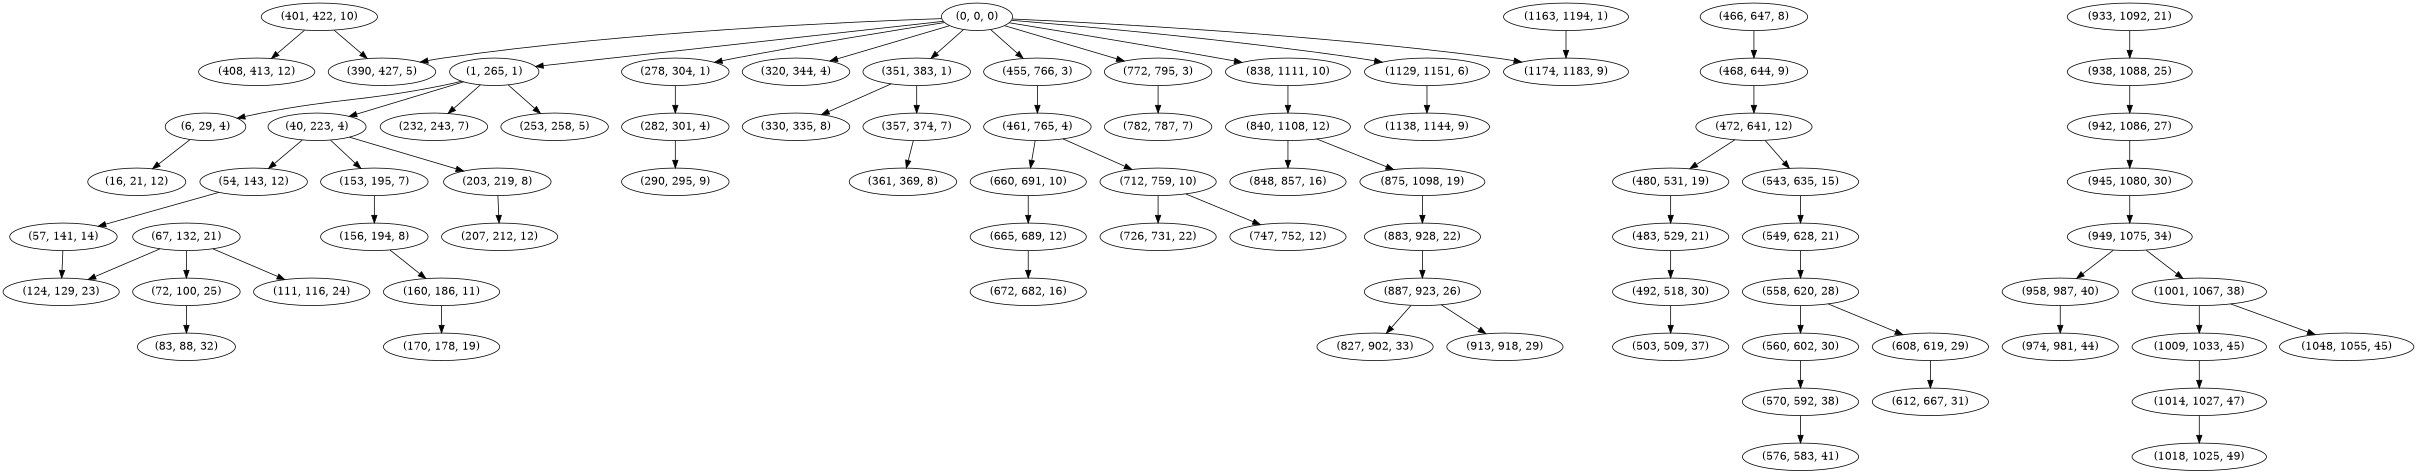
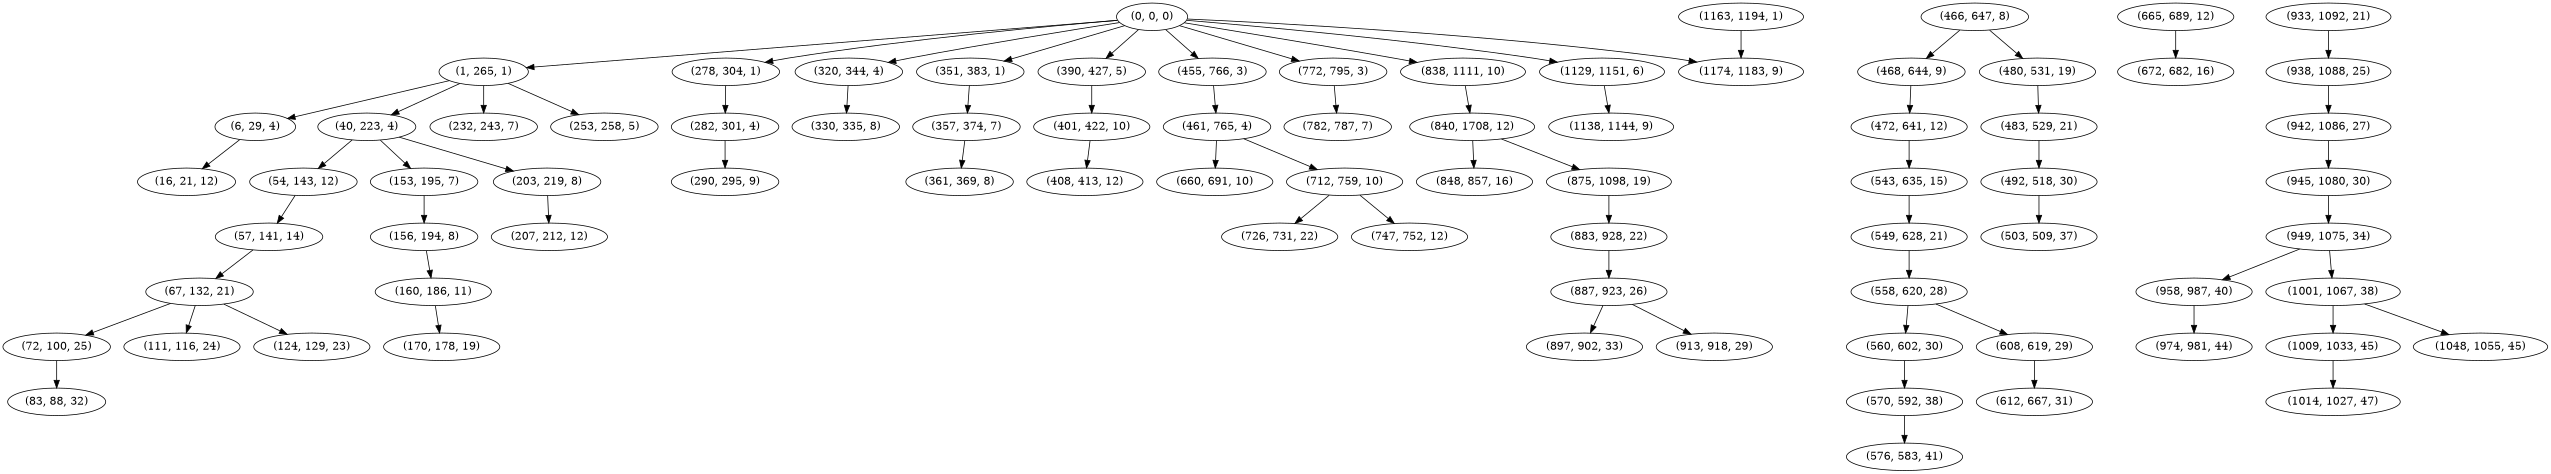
(348, 42) -> (1092, 96)
(860, 98) -> (848, 96)
(1288, 127) -> (1472, 127)
(1716, 152) -> (2003, 42)
(1028, 206) -> none
(62, 261) -> (238, 262)
(1375, 347) -> (1584, 347)
(2199, 457) -> none
